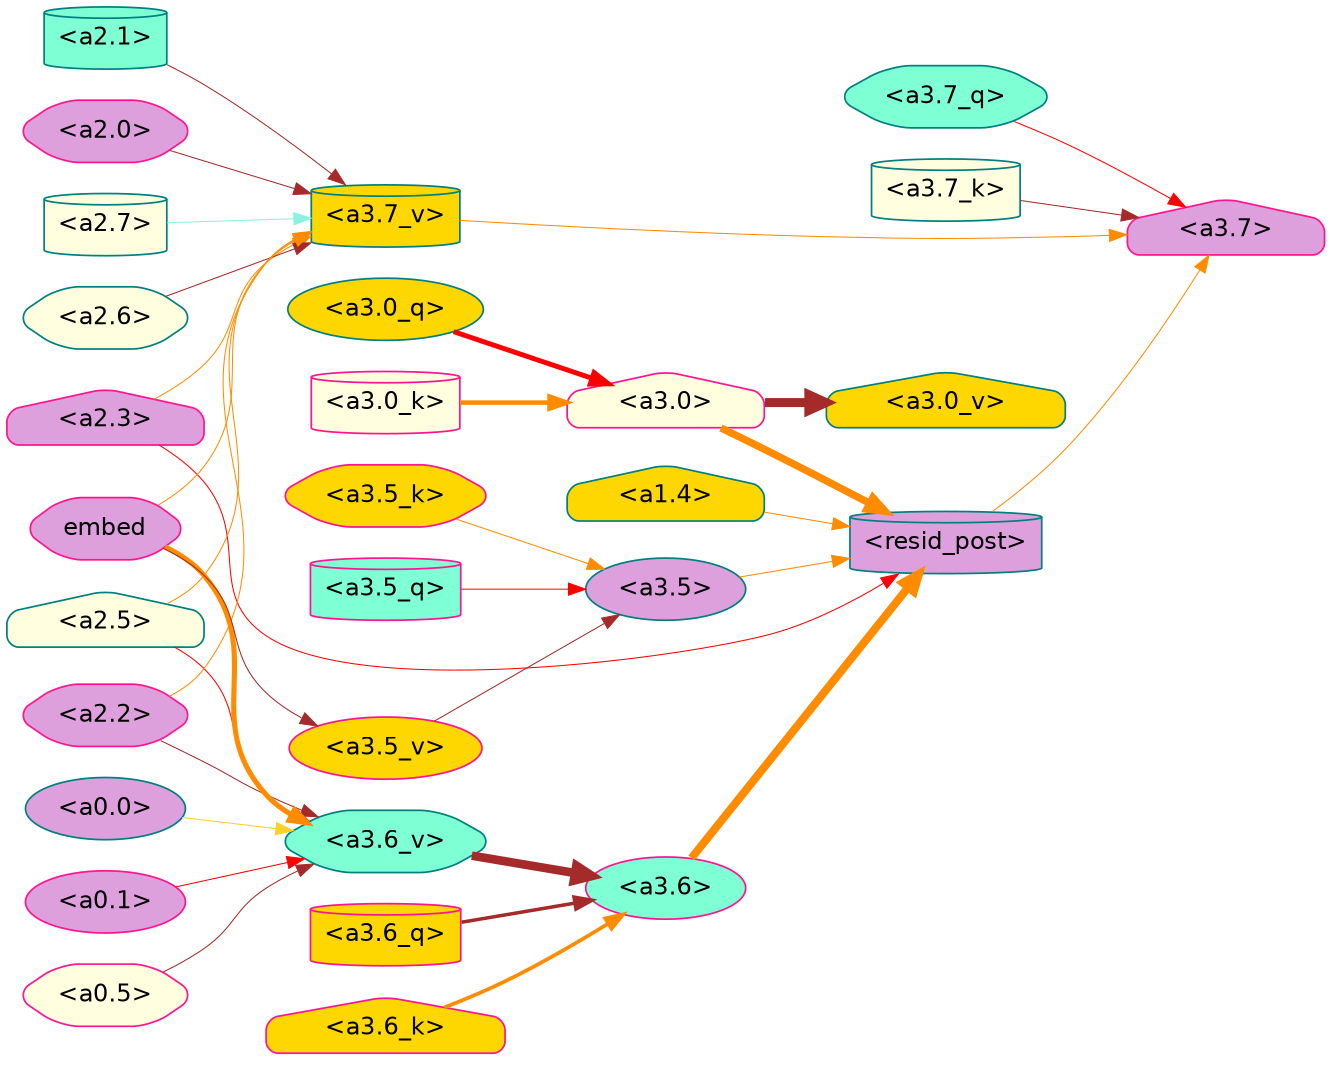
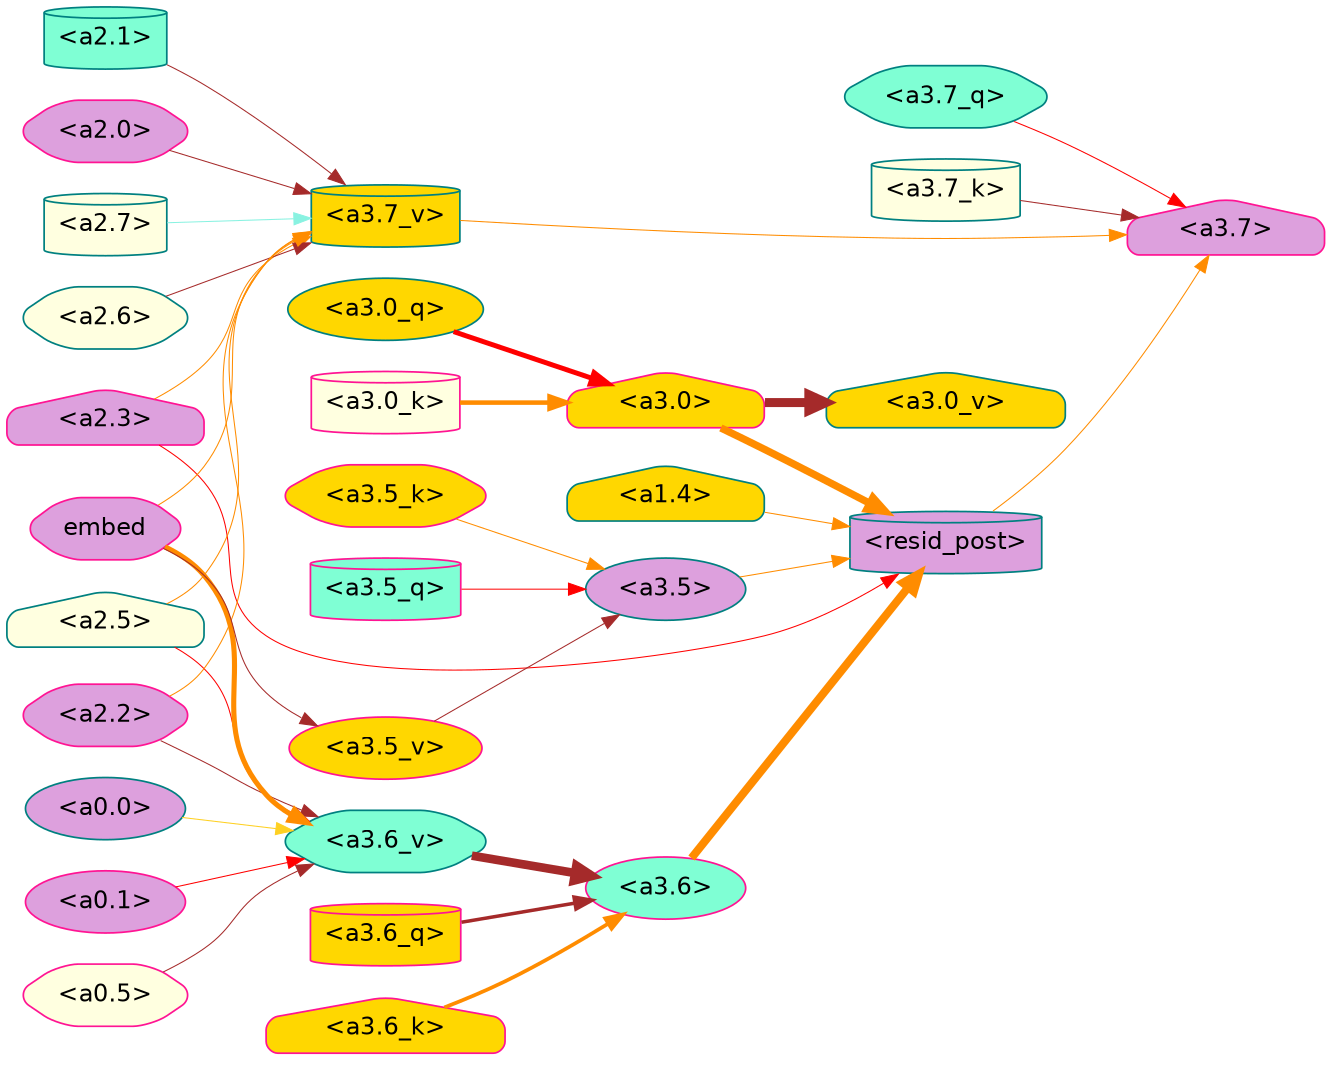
(666, 403) -> (666, 403)
